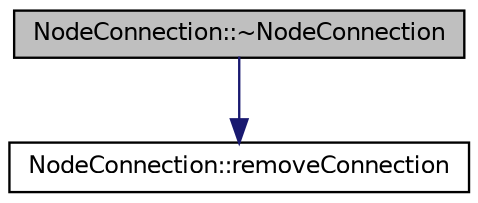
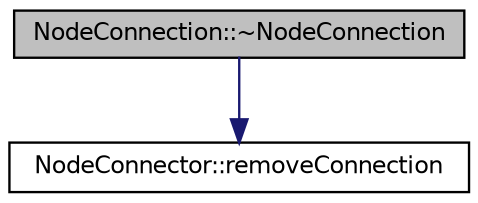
(239, 167) -> (239, 167)
